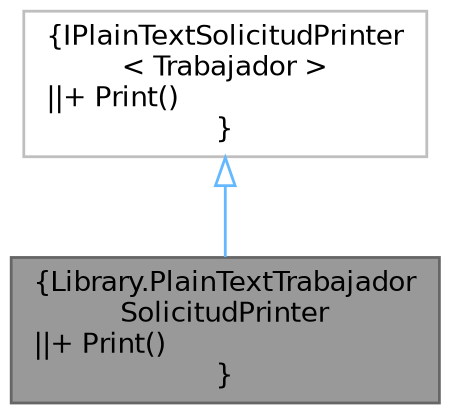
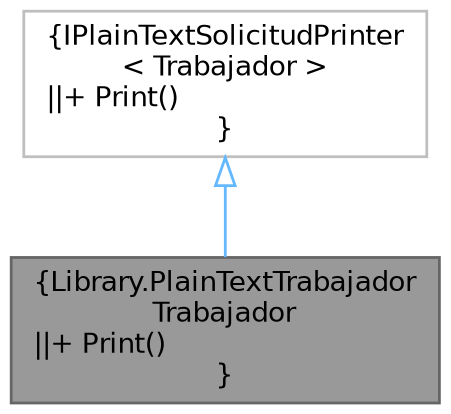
(225, 330) -> (225, 330)
